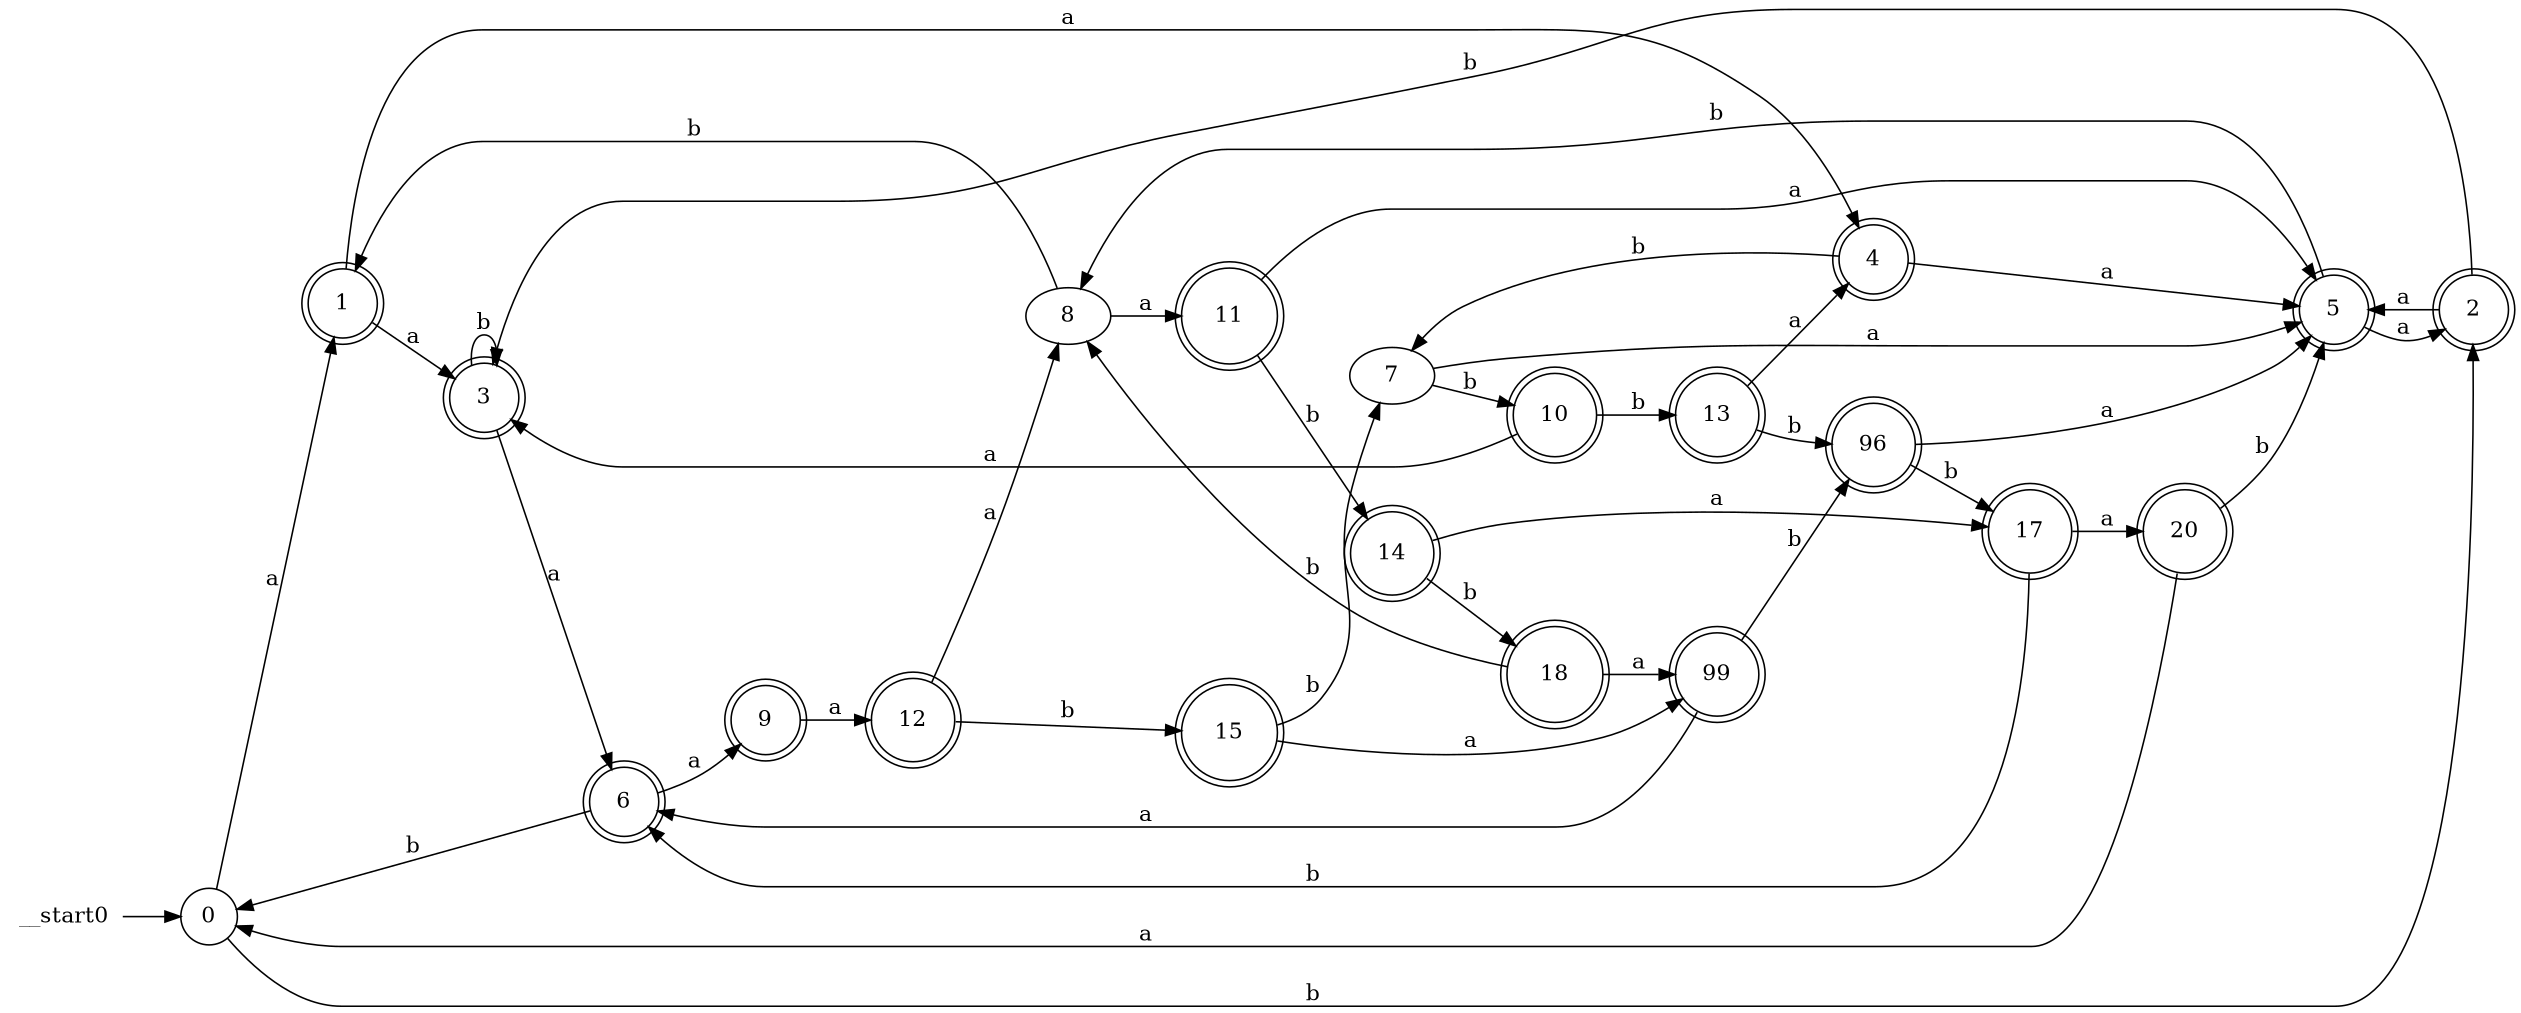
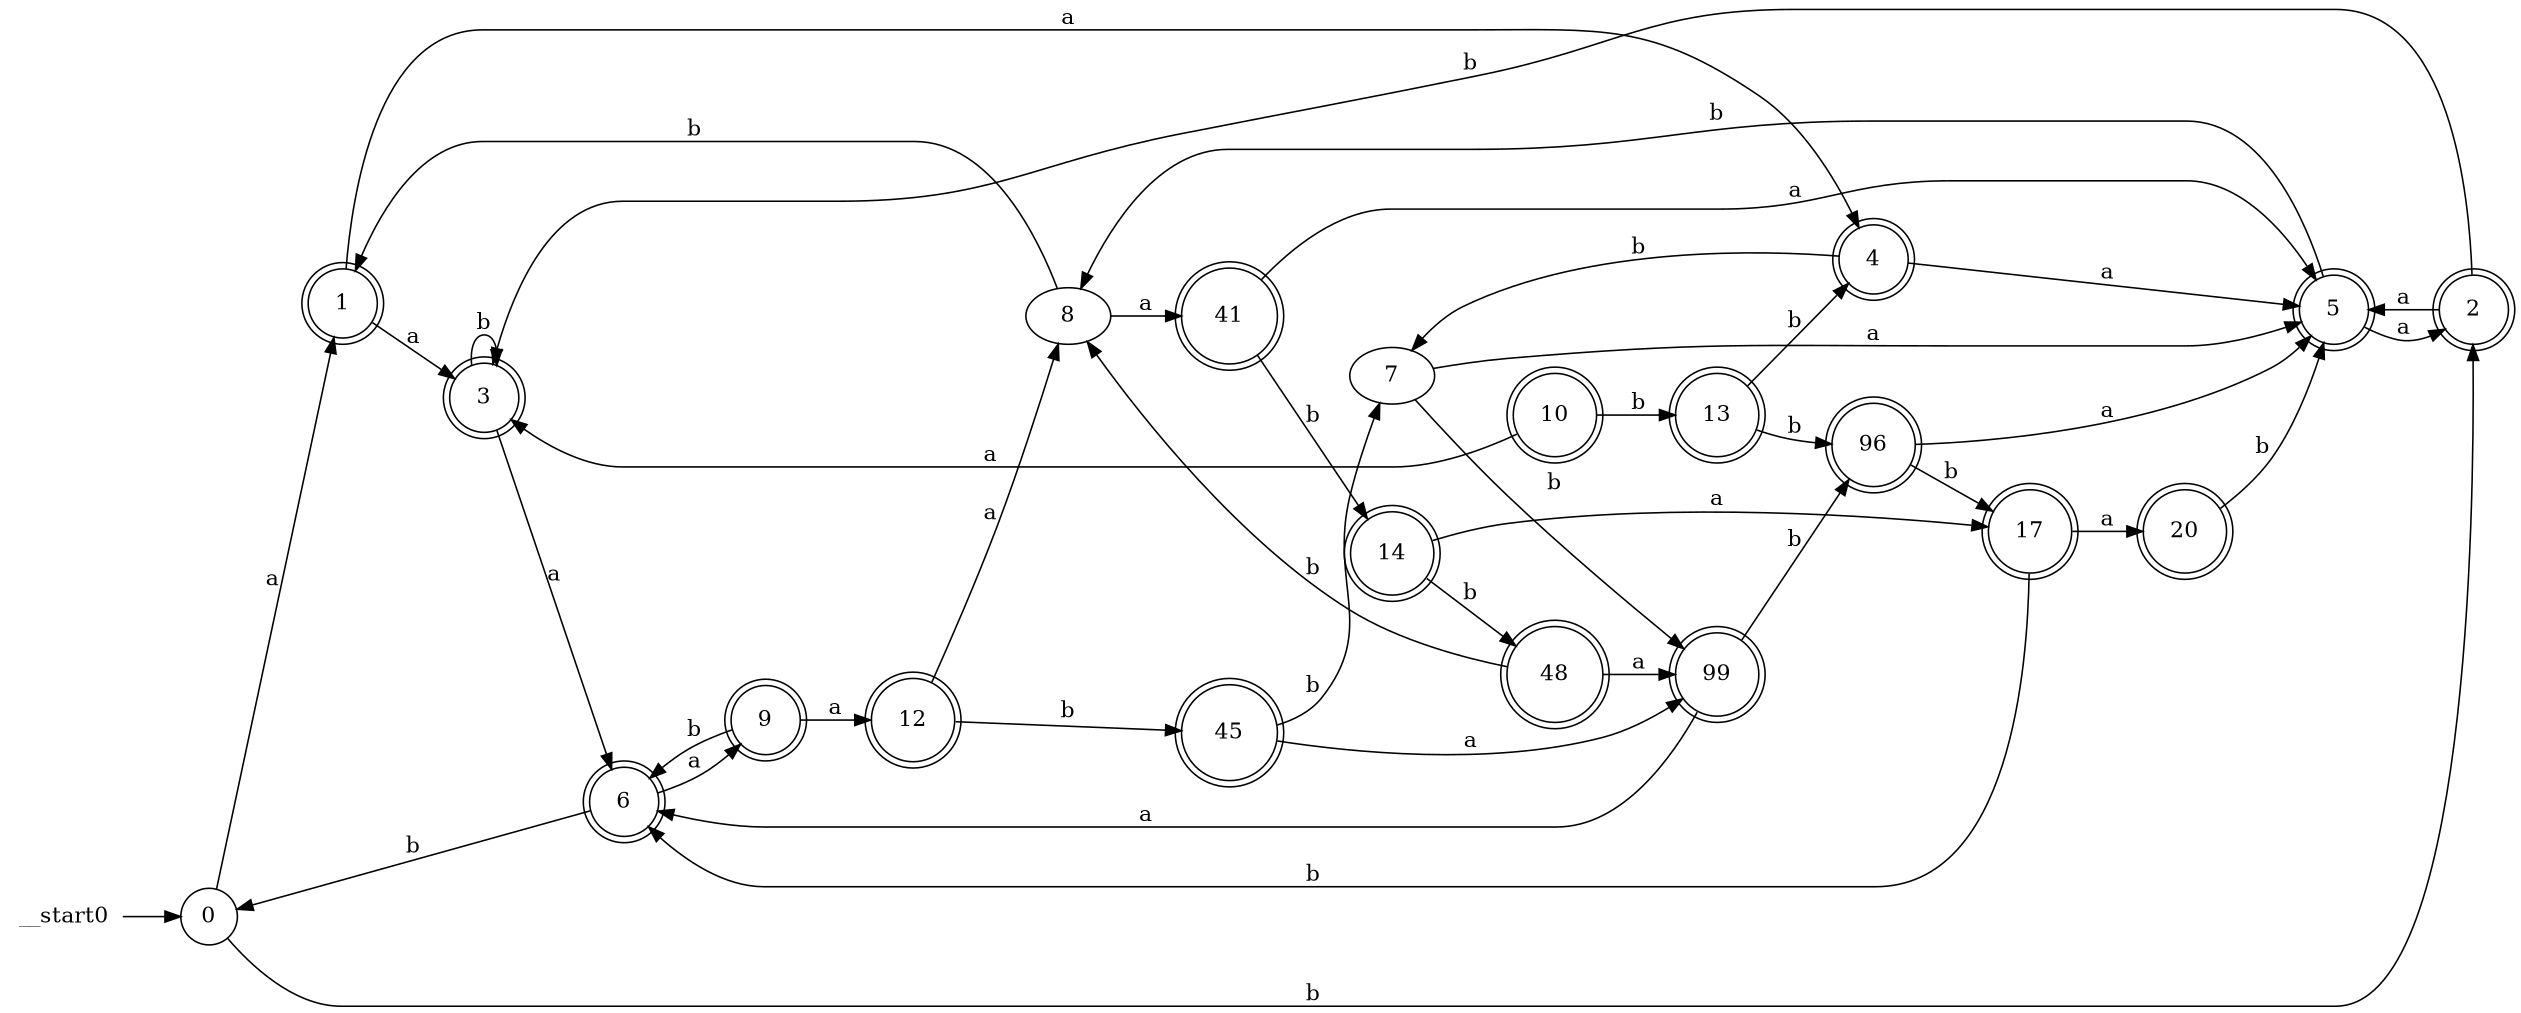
(1229, 316) -> (1229, 316)
(1795, 322) -> (1795, 322)
(1466, 393) -> (1545, 530)
(1555, 674) -> (1555, 674)
(1229, 733) -> (1229, 733)
none -> (695, 745)
(1348, 946) -> none
